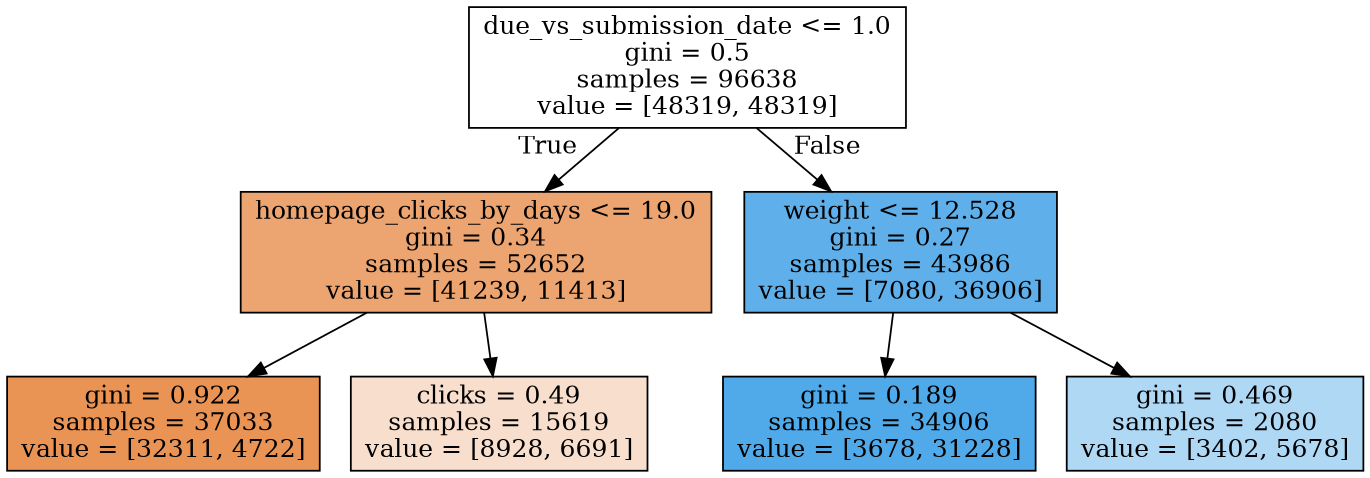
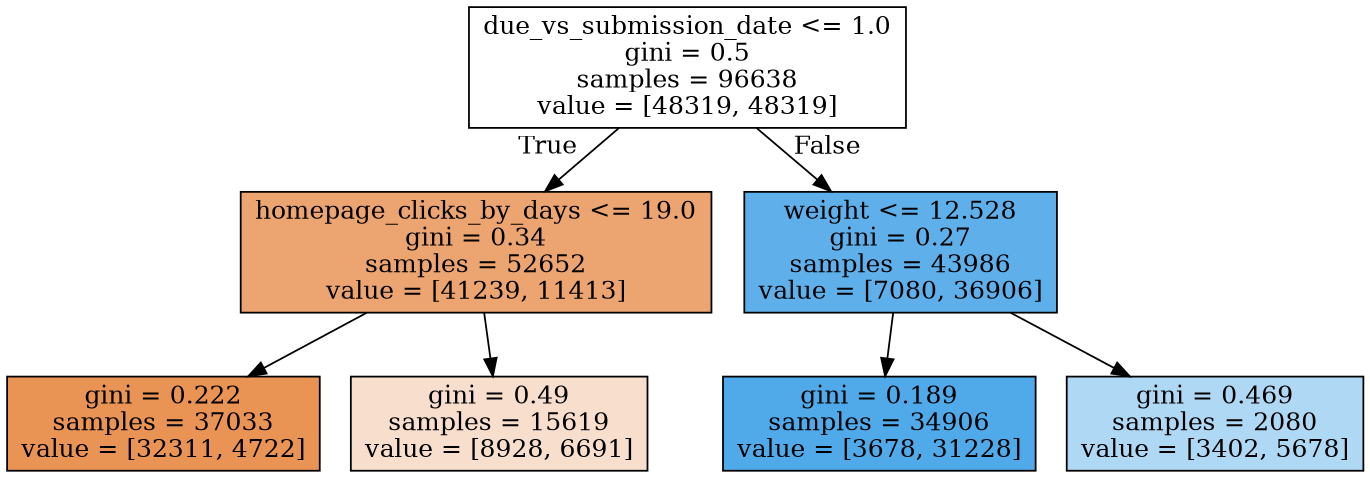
(163, 424) -> (163, 424)
(499, 424) -> (499, 424)
